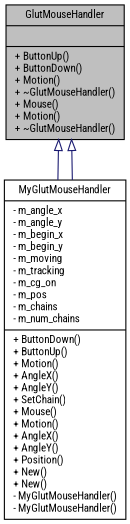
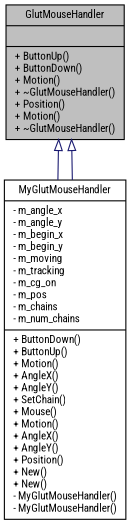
(37, 105) -> (40, 105)
